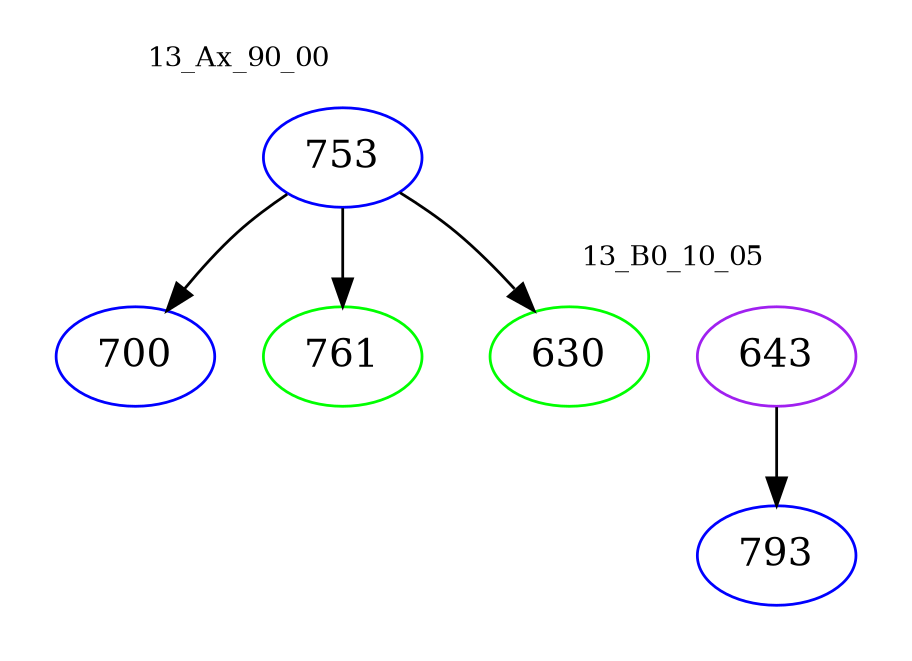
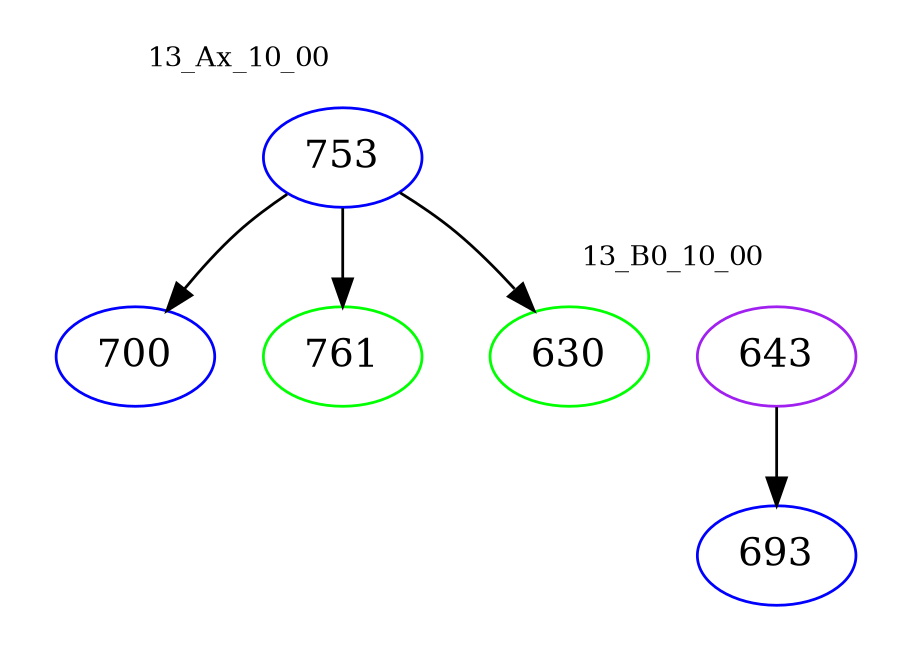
(239, 59) -> (239, 59)
(673, 258) -> (673, 258)
(777, 556) -> (777, 556)
